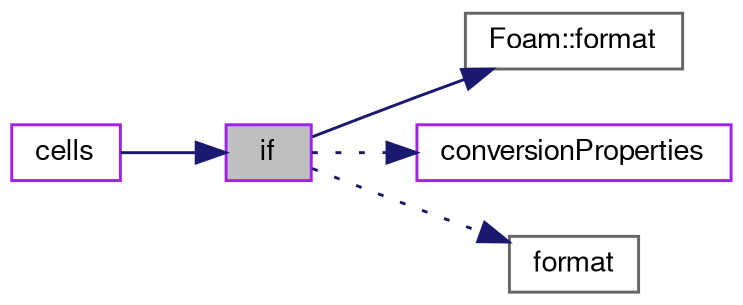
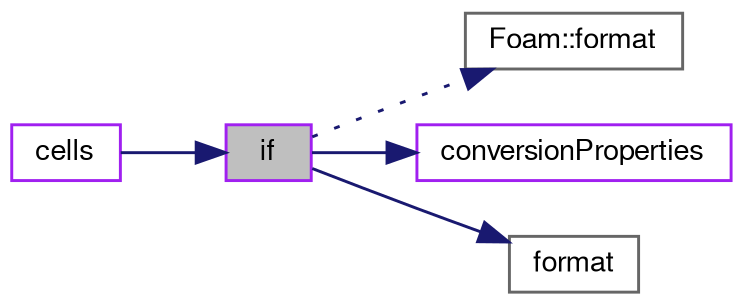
(388, 108) -> (388, 108)
(349, 153) -> (349, 153)
(396, 201) -> (396, 201)
